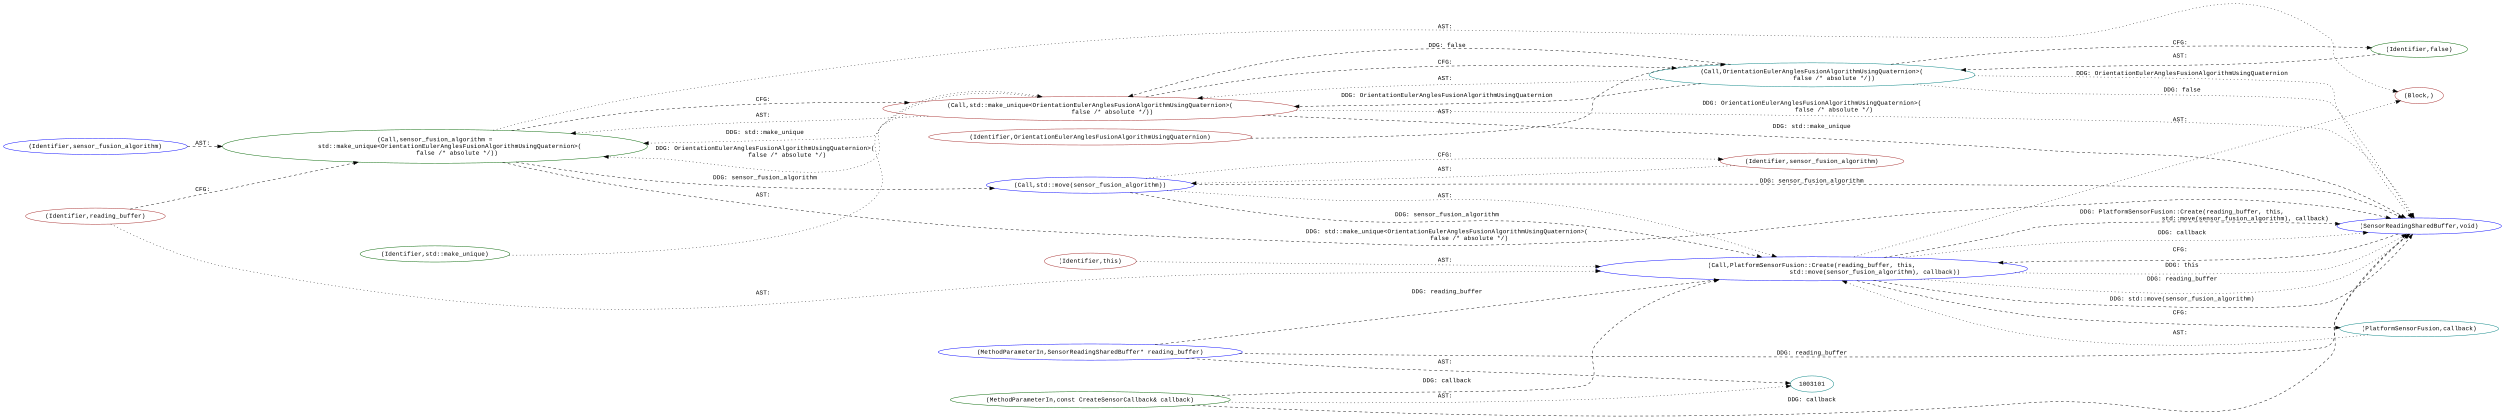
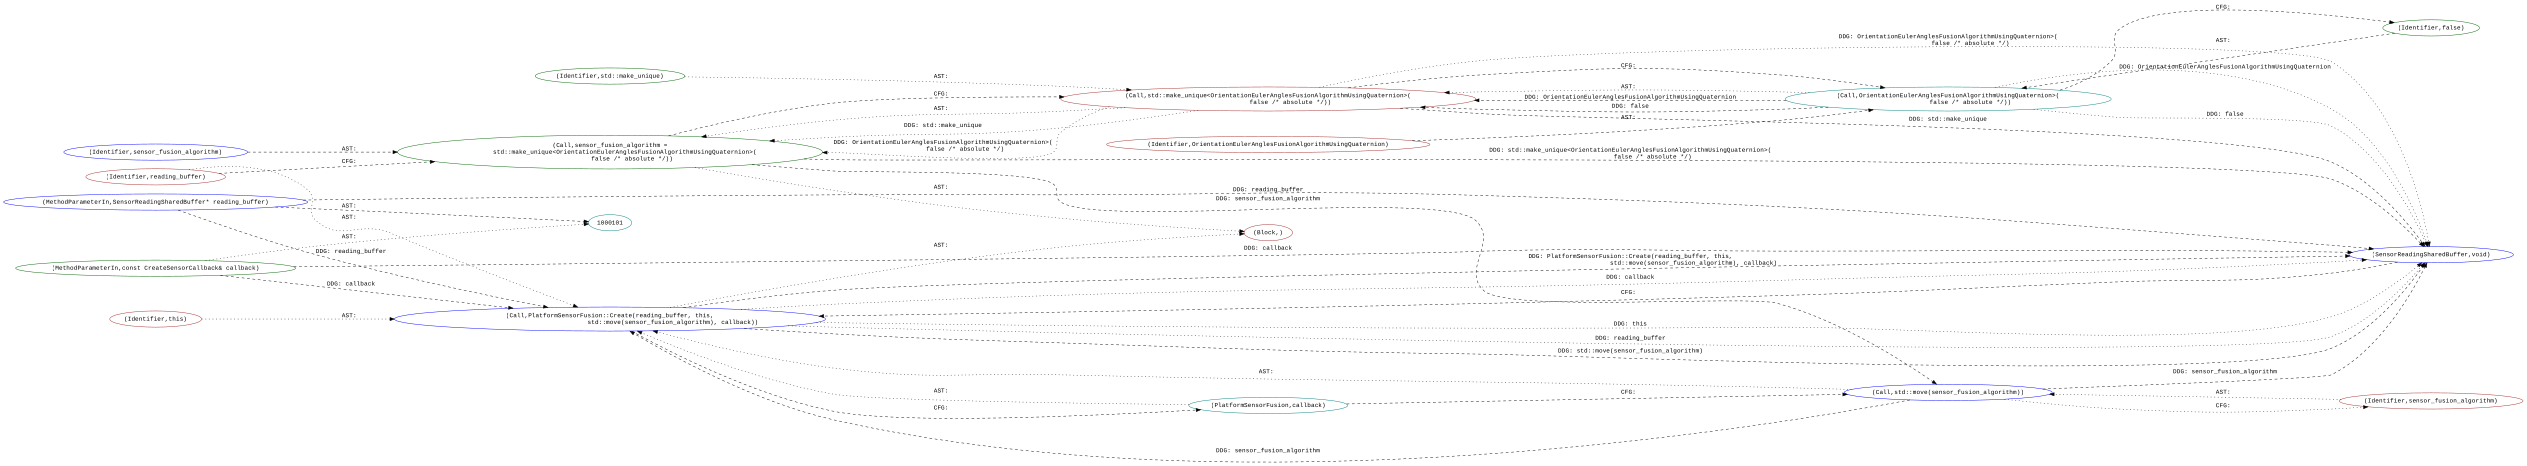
(1812, 384) -> (610, 223)
none -> (1595, 399)
